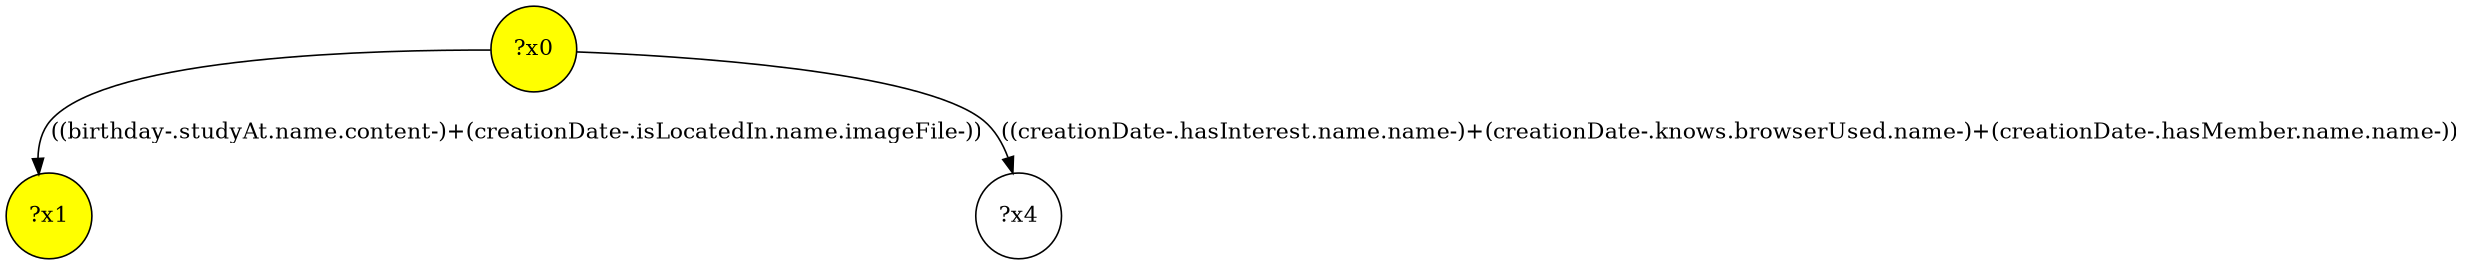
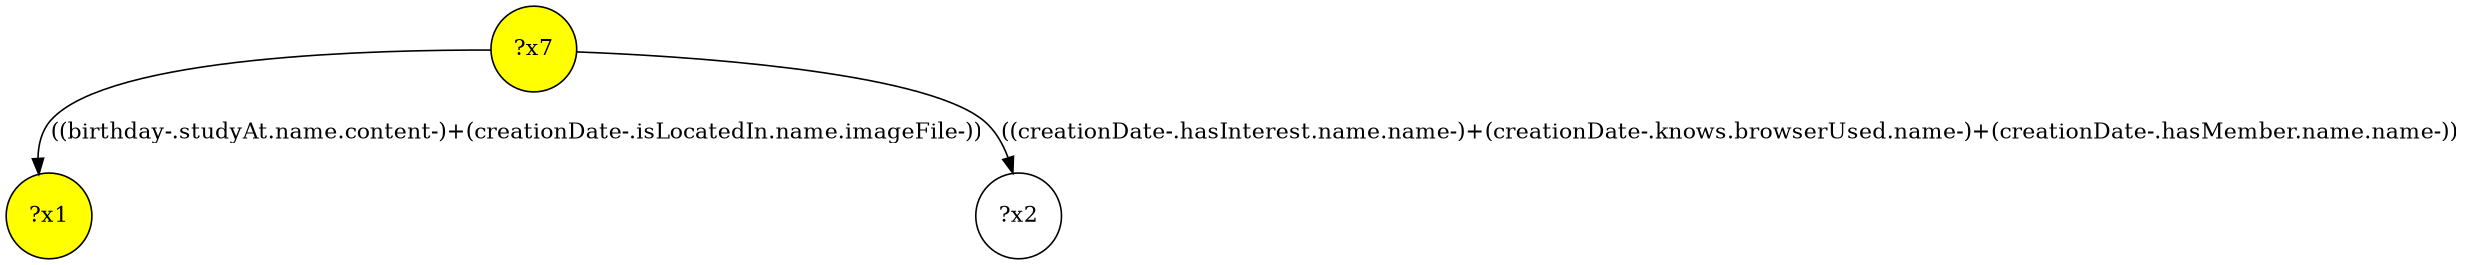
(534, 49) -> (534, 49)
(1019, 216) -> (1019, 216)
